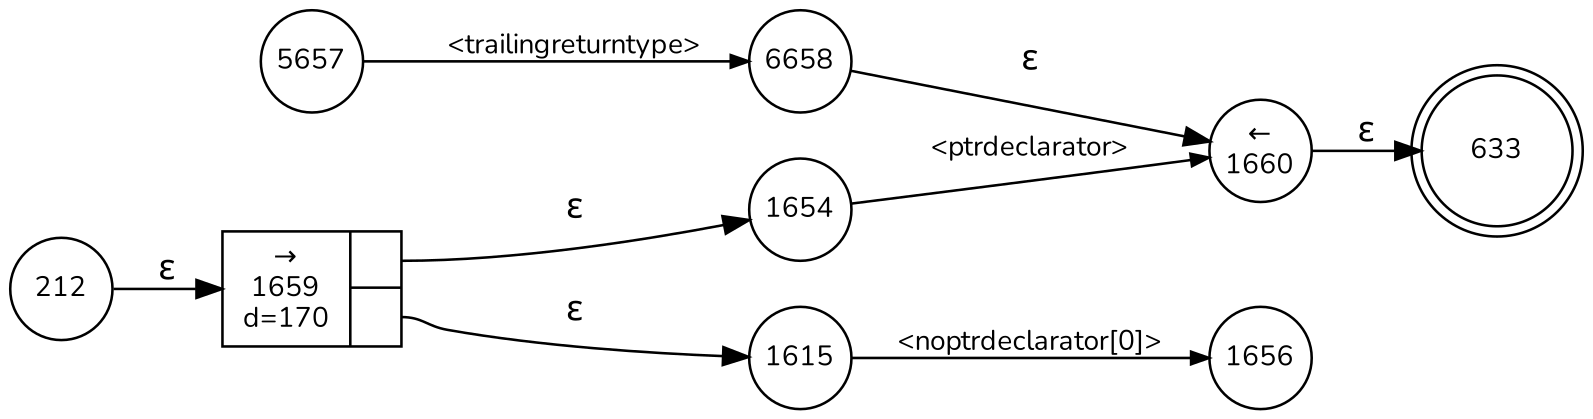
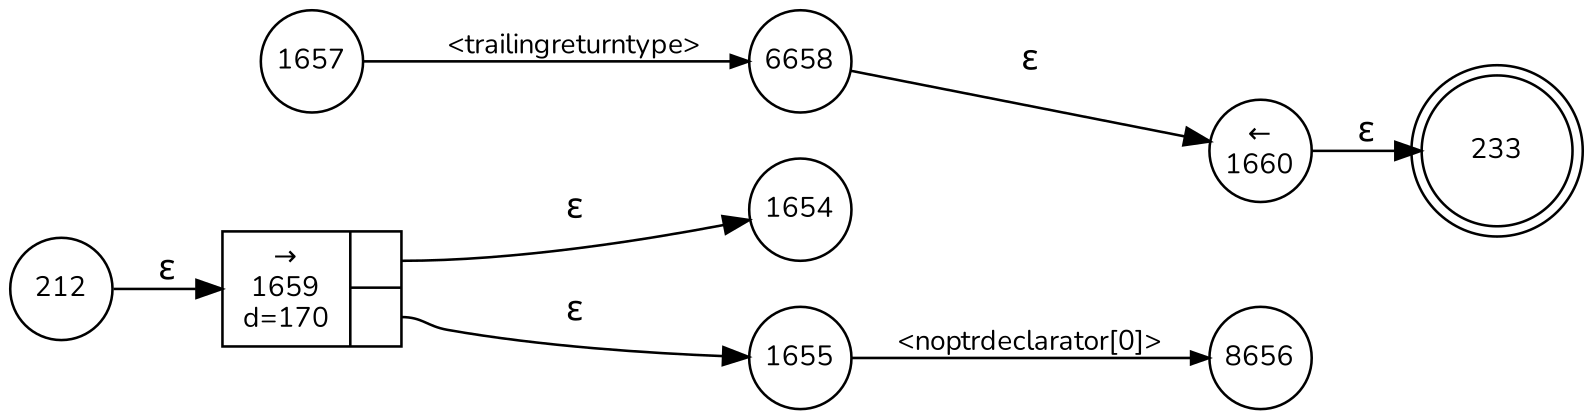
(312, 61) -> (312, 61)
(1497, 151) -> (1497, 151)
(1021, 182) -> none
(800, 358) -> (800, 358)
(1261, 358) -> (1261, 358)
